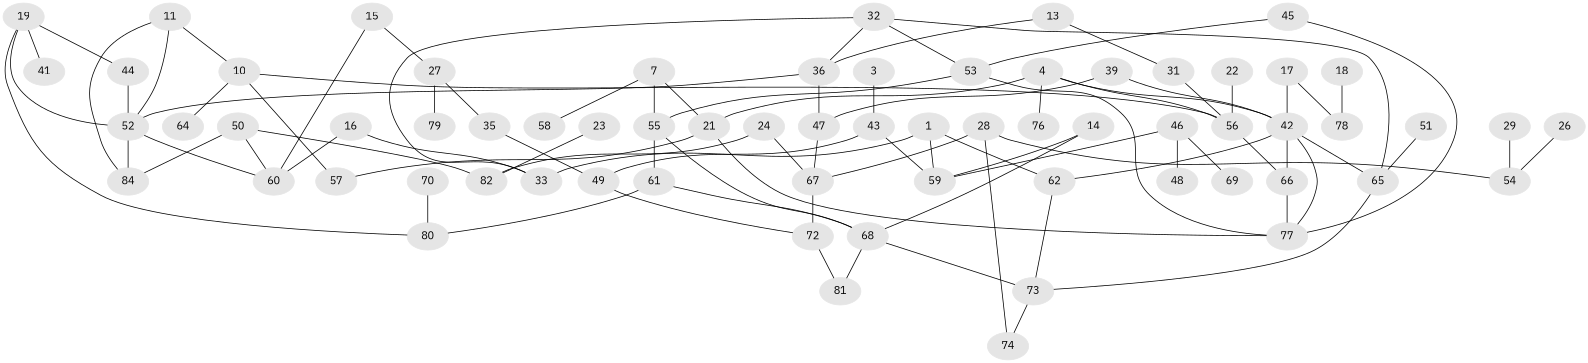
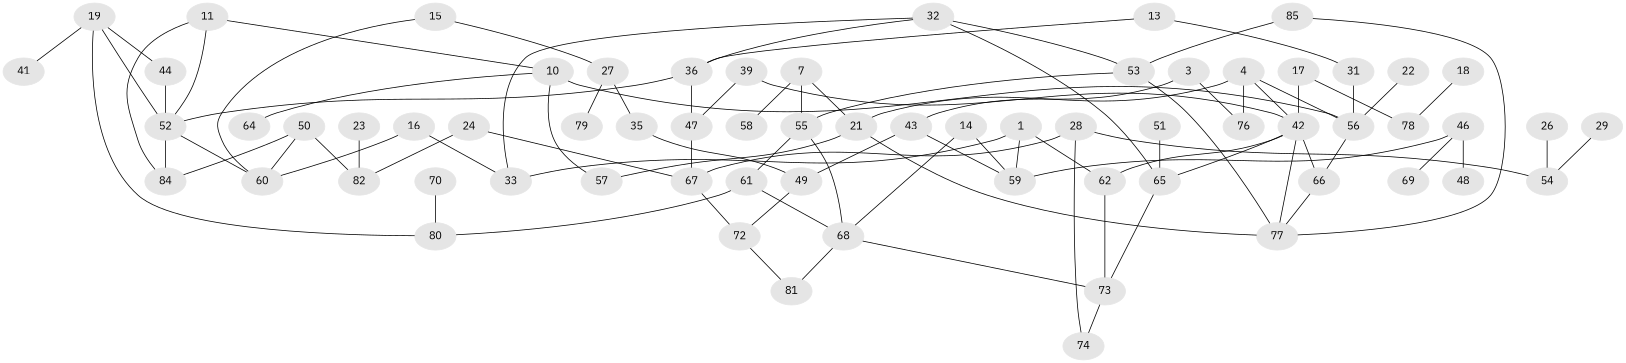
(1288, 17) -> (1292, 17)
none -> (1216, 99)
